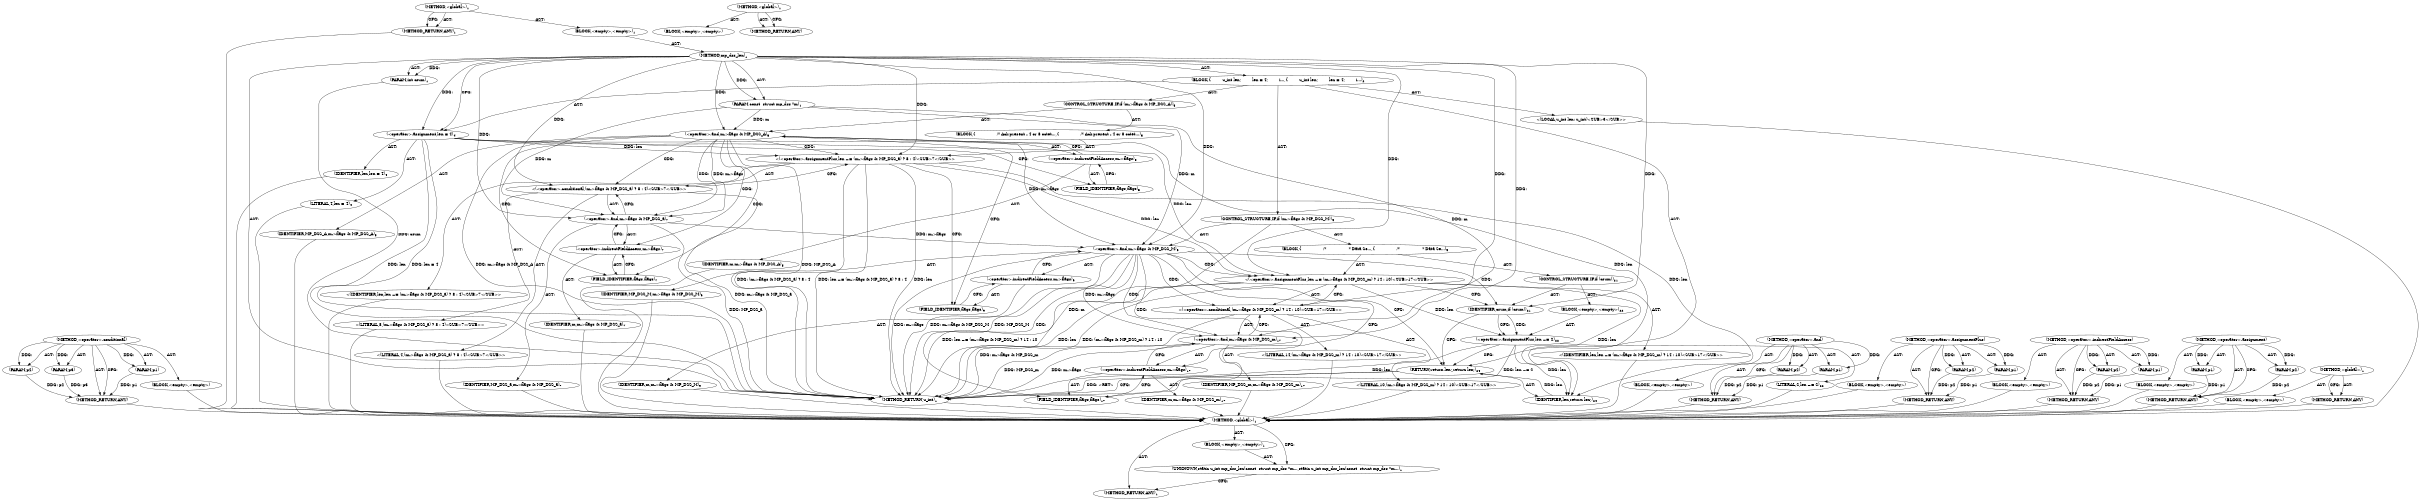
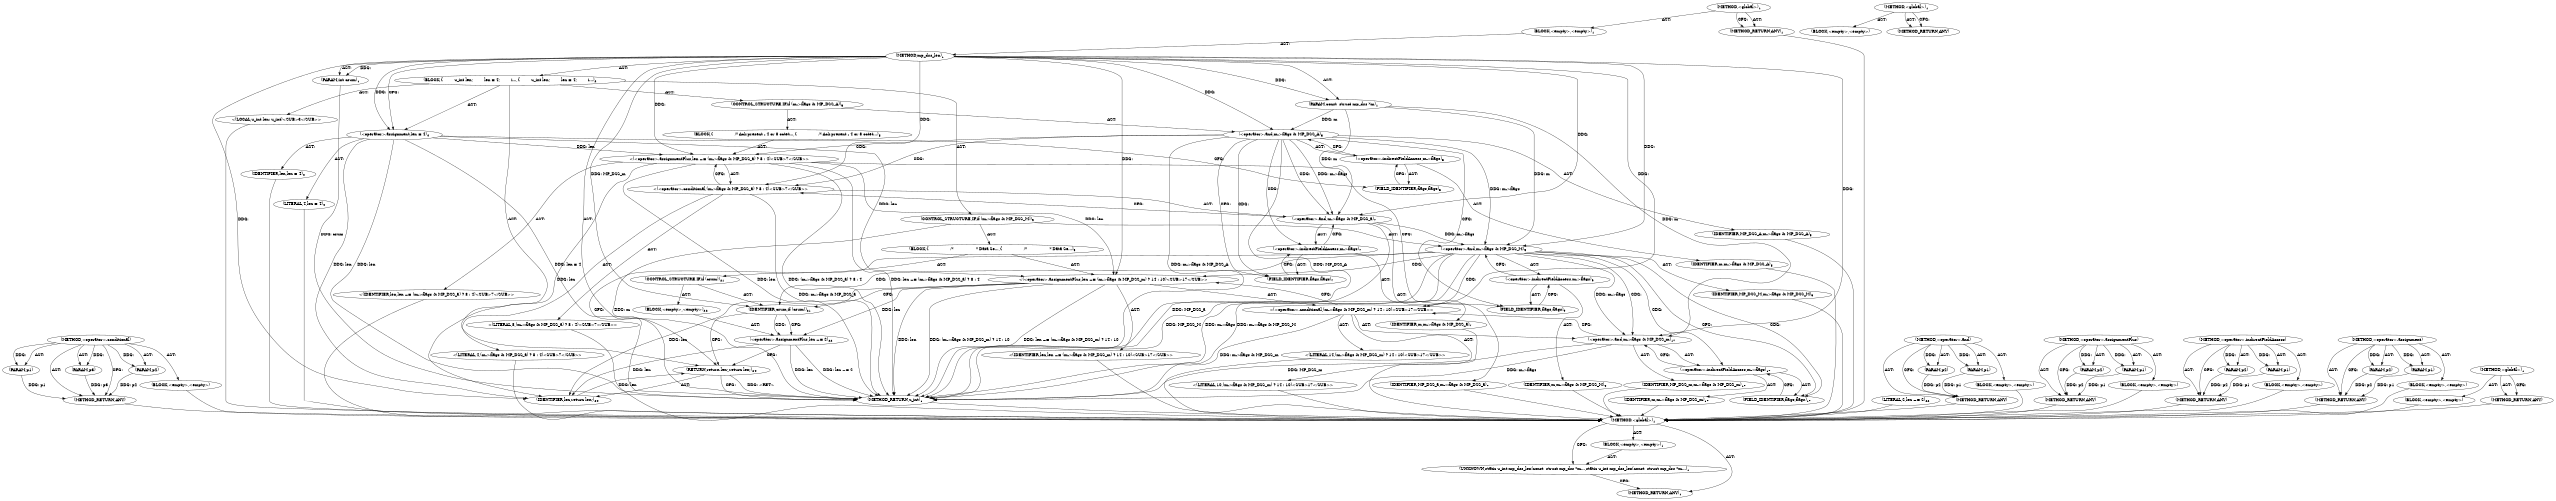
none -> (296, 78)
(1651, 174) -> (608, 174)
(1728, 346) -> none
